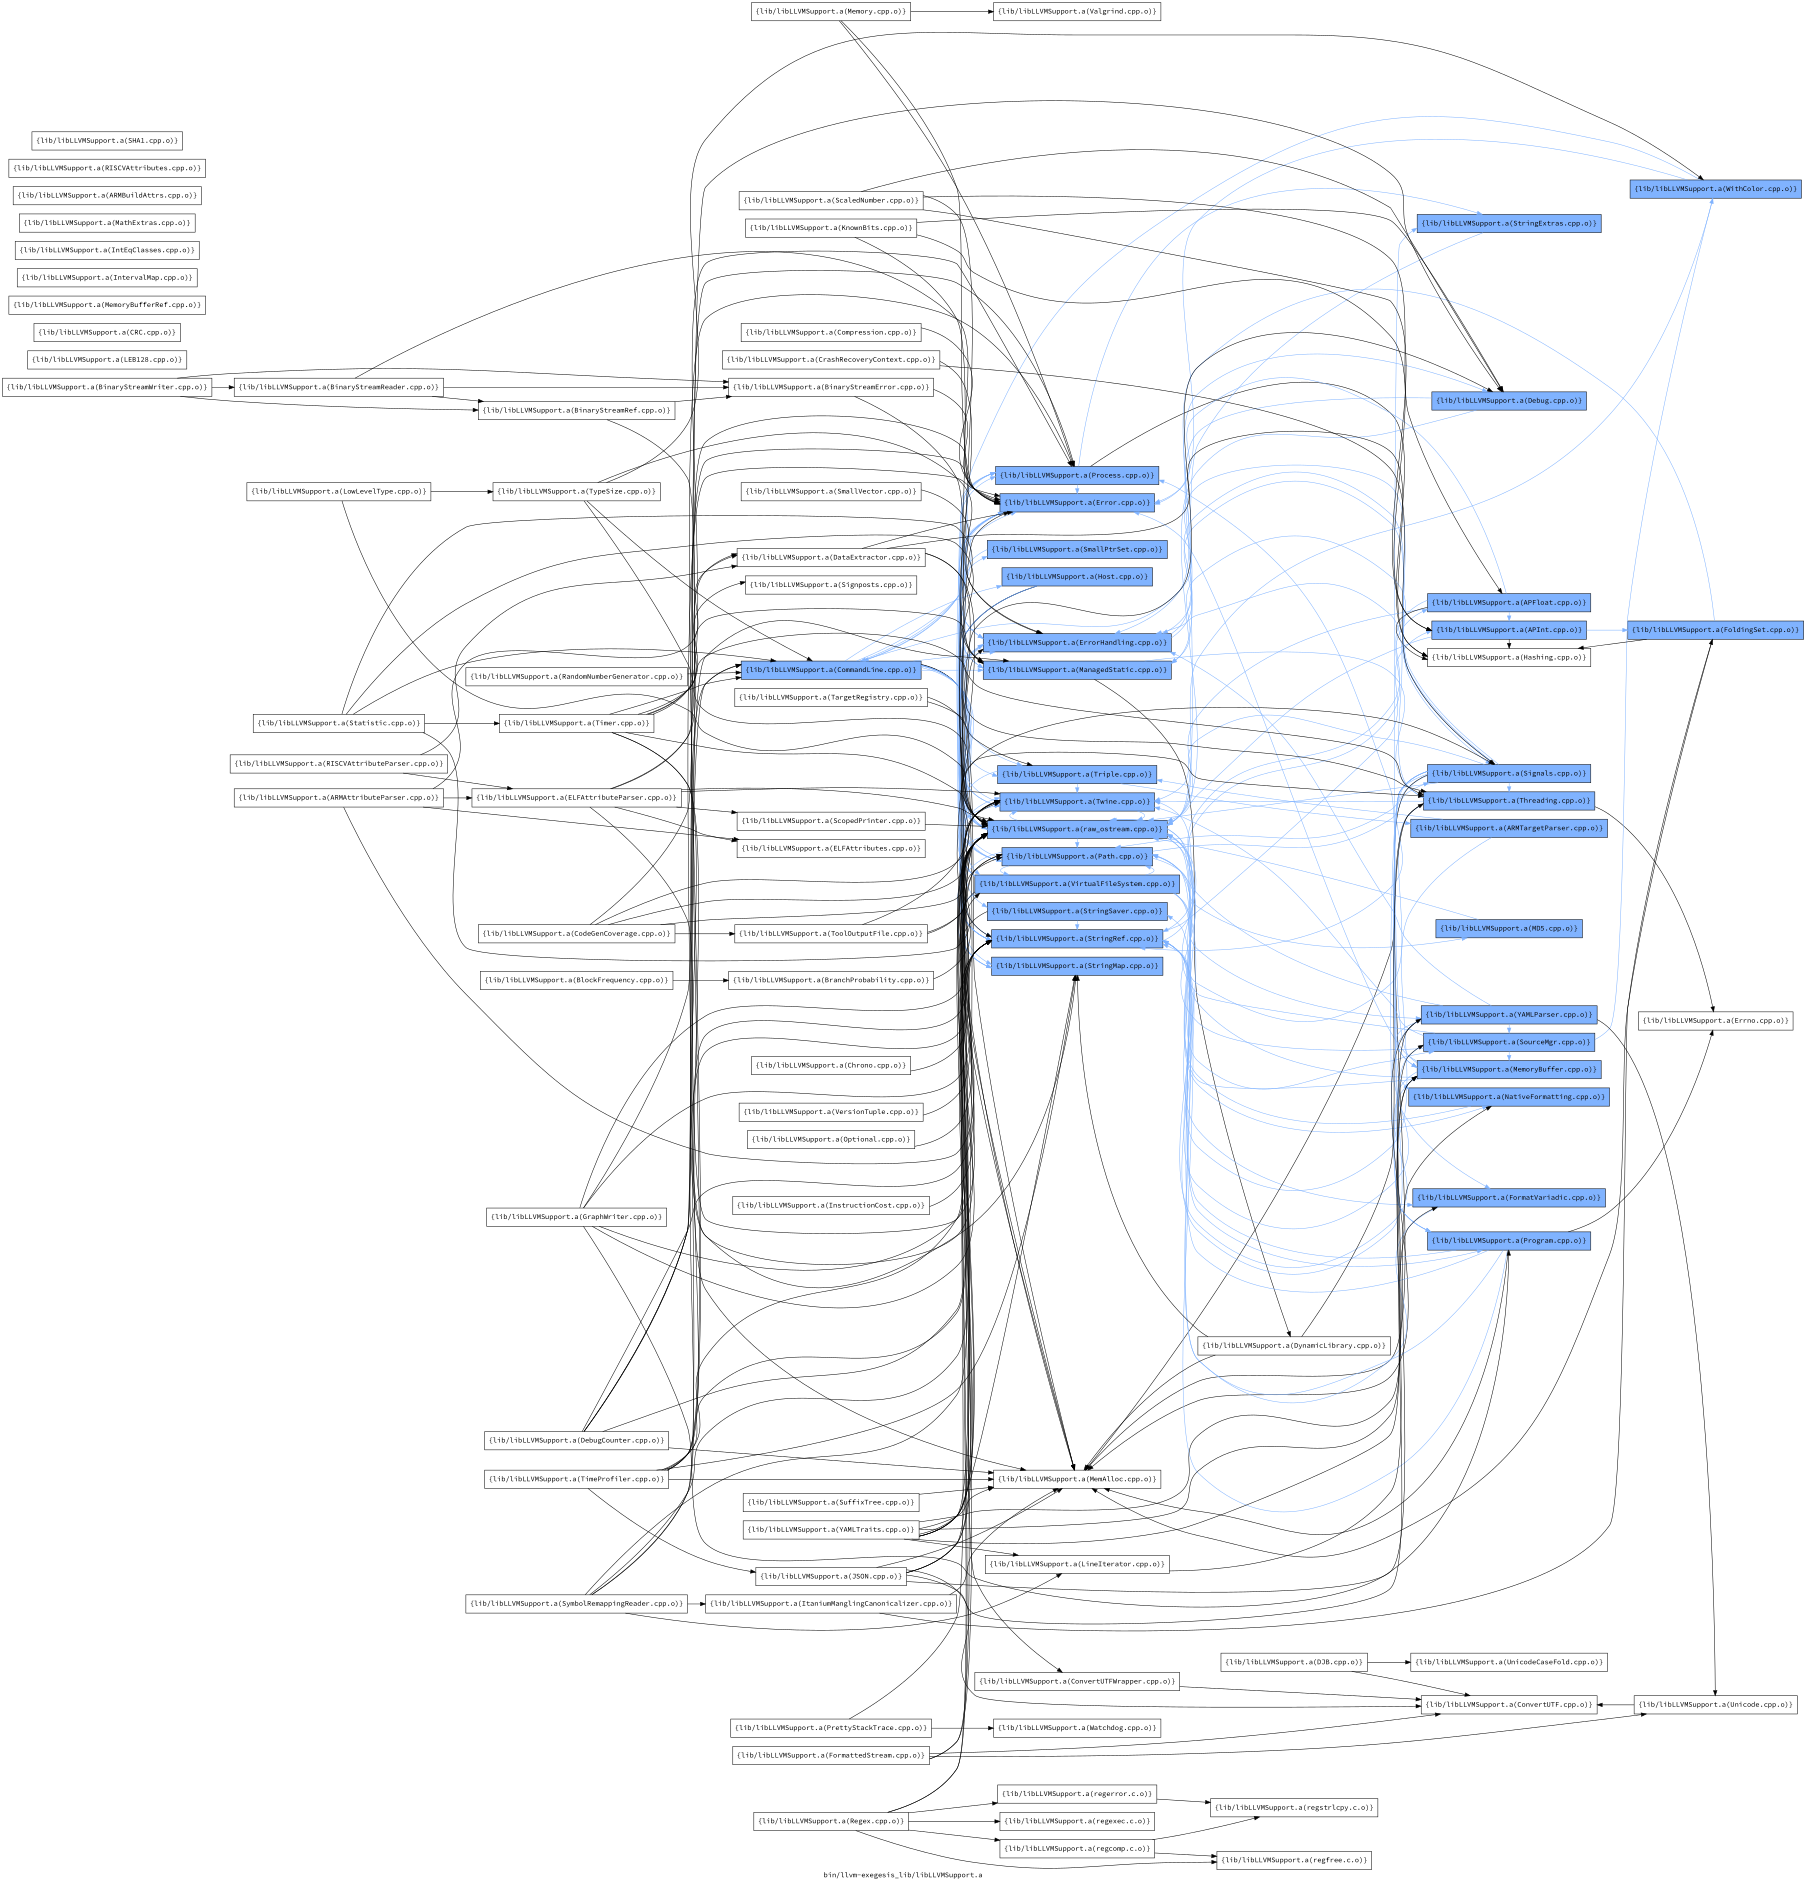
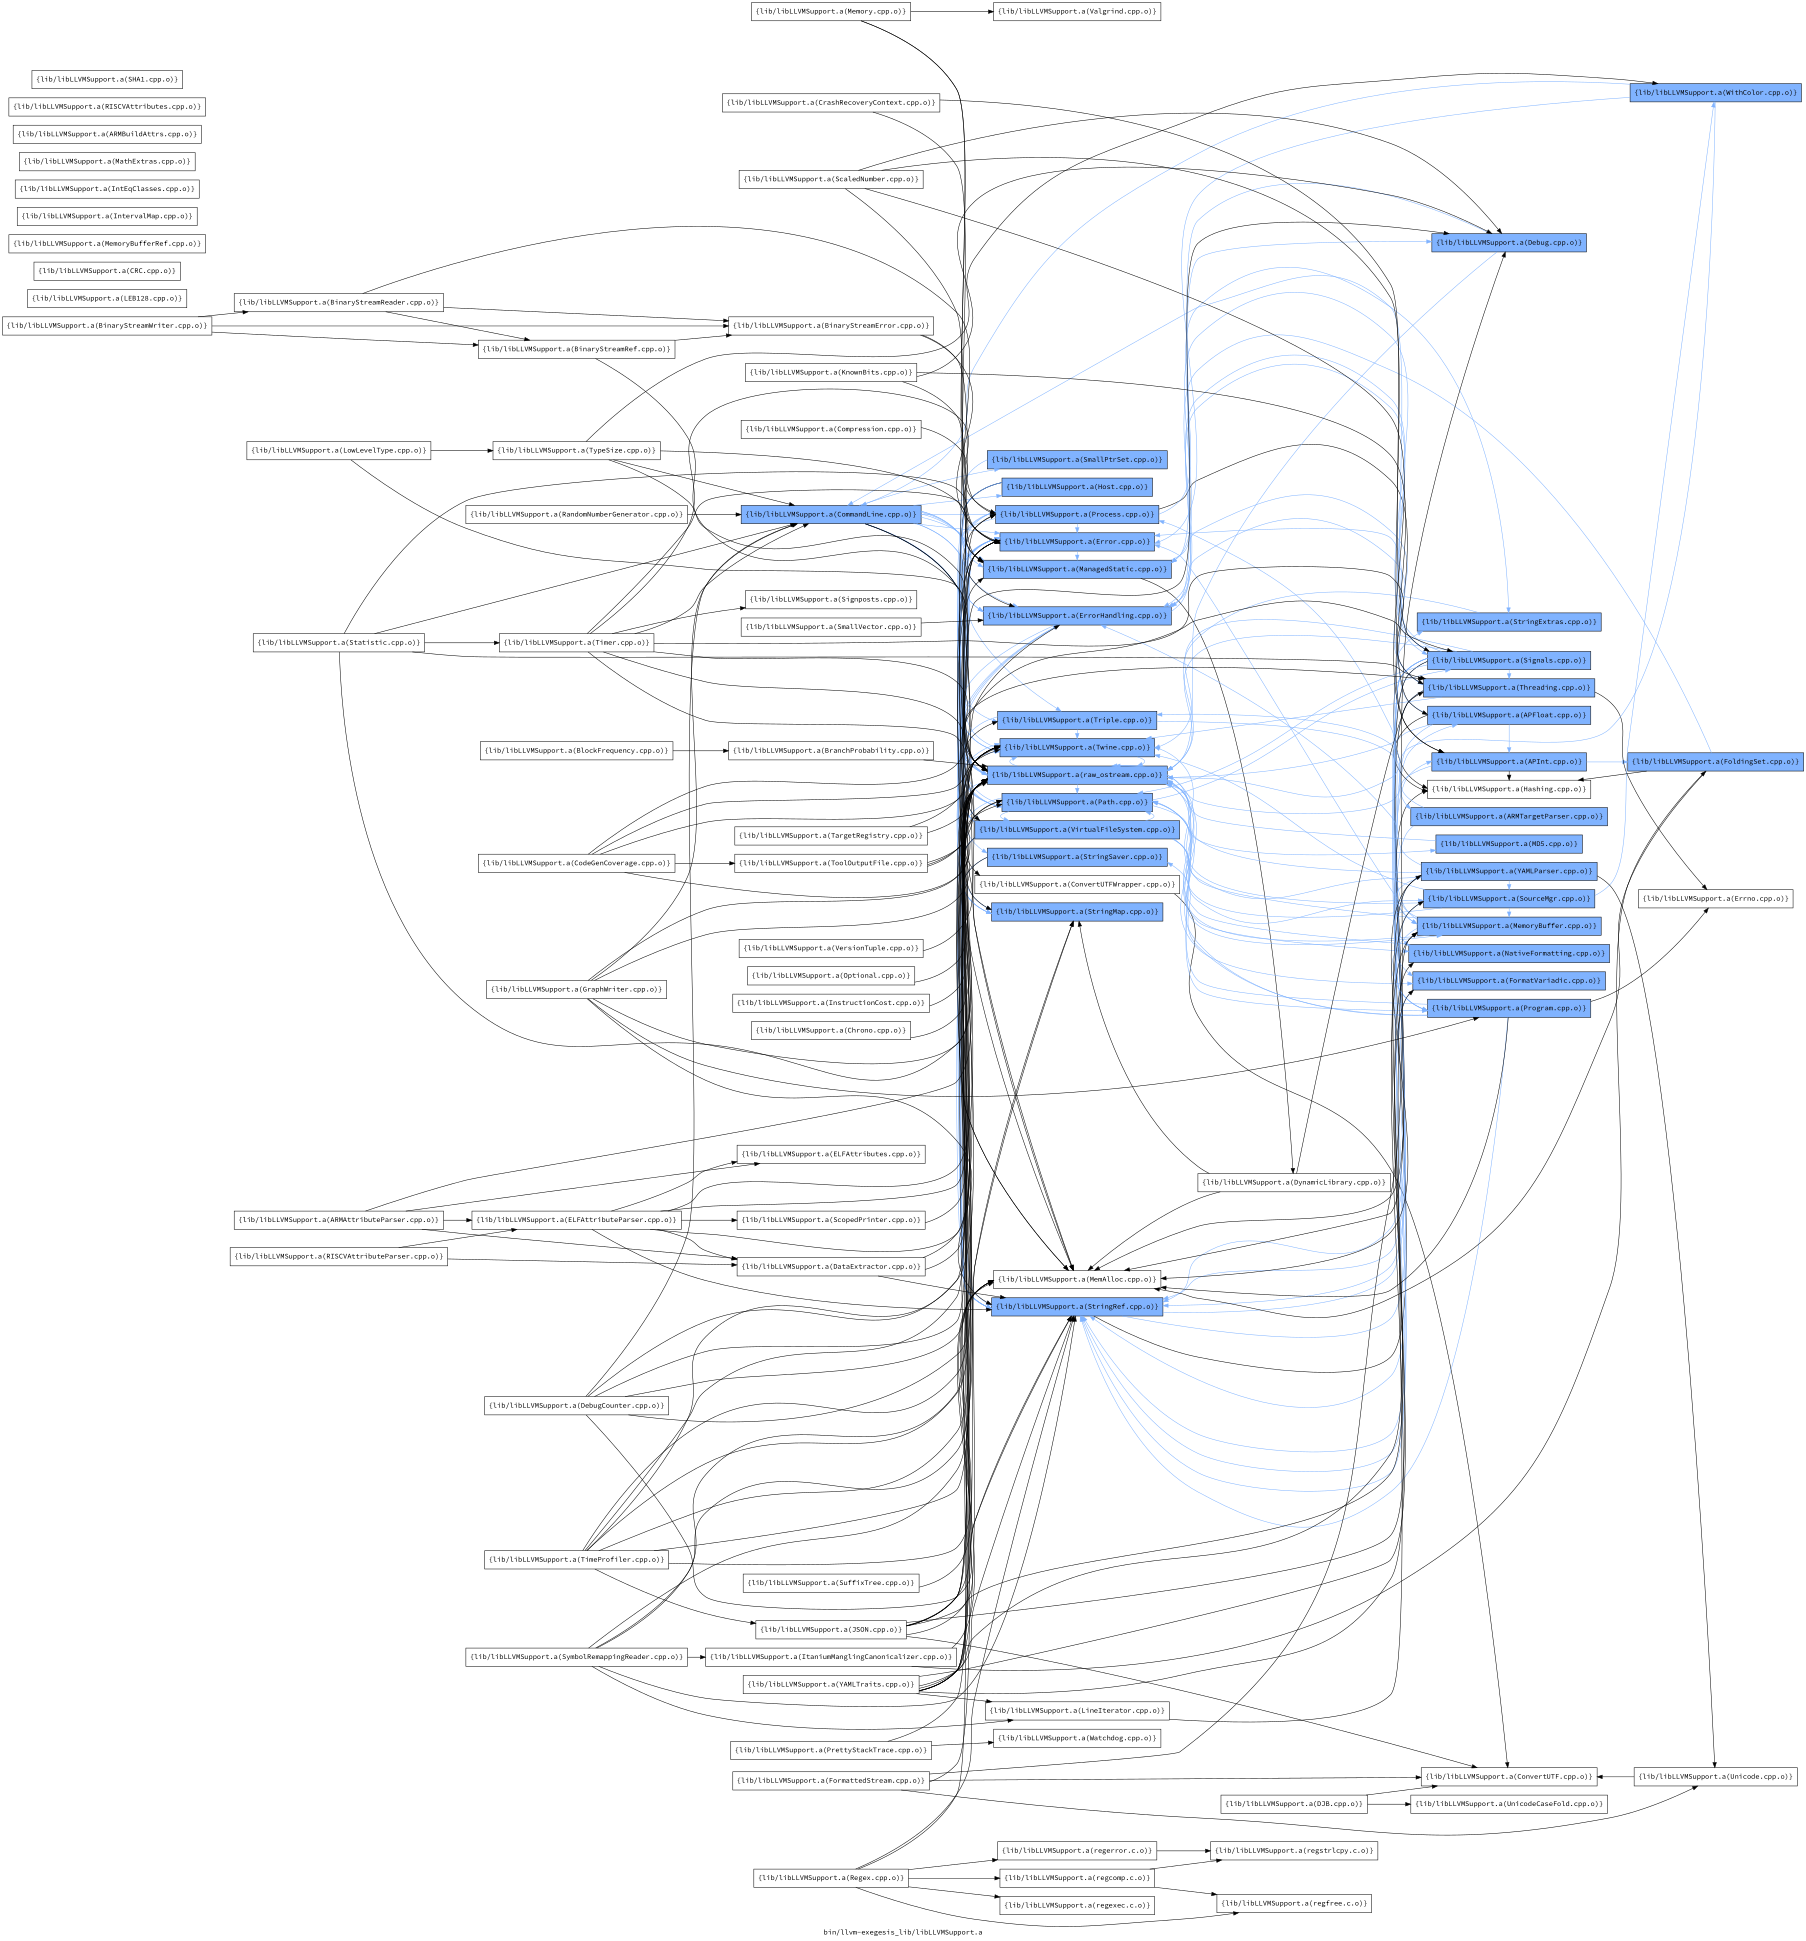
(1219, 442) -> (1391, 1356)
none -> (965, 1196)
